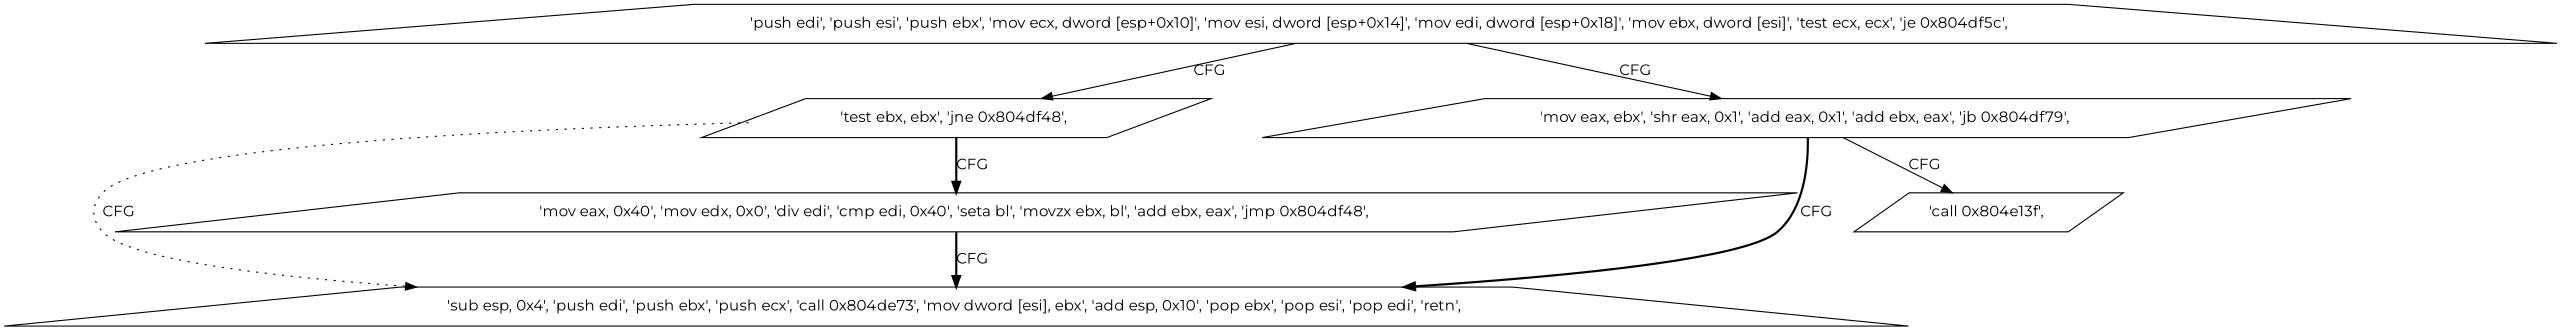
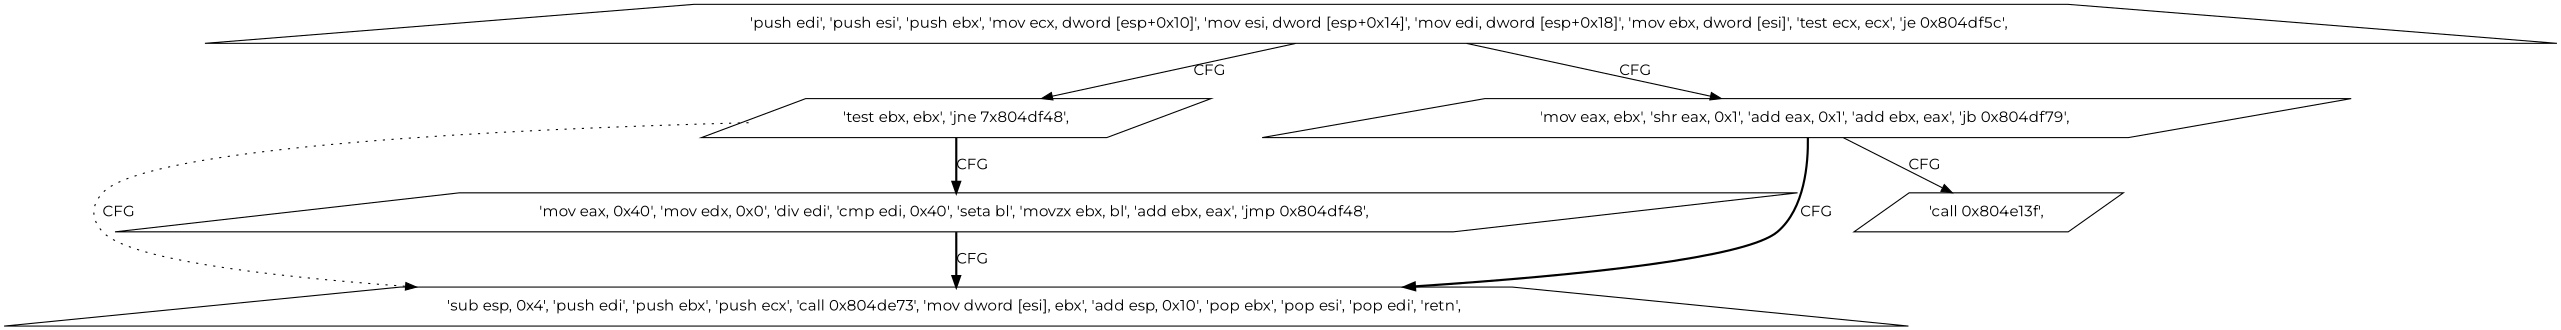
(956, 118) -> (956, 118)
